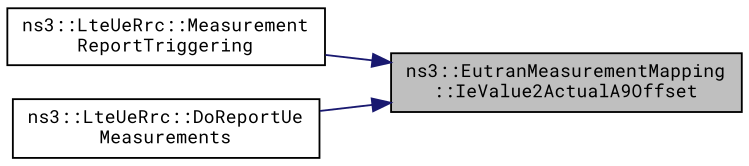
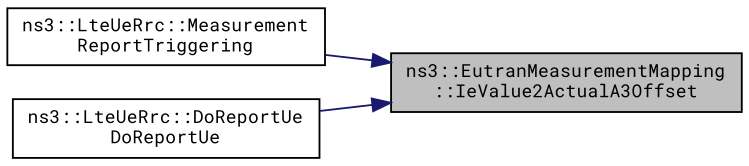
(566, 83) -> (566, 83)
(166, 129) -> (166, 129)
